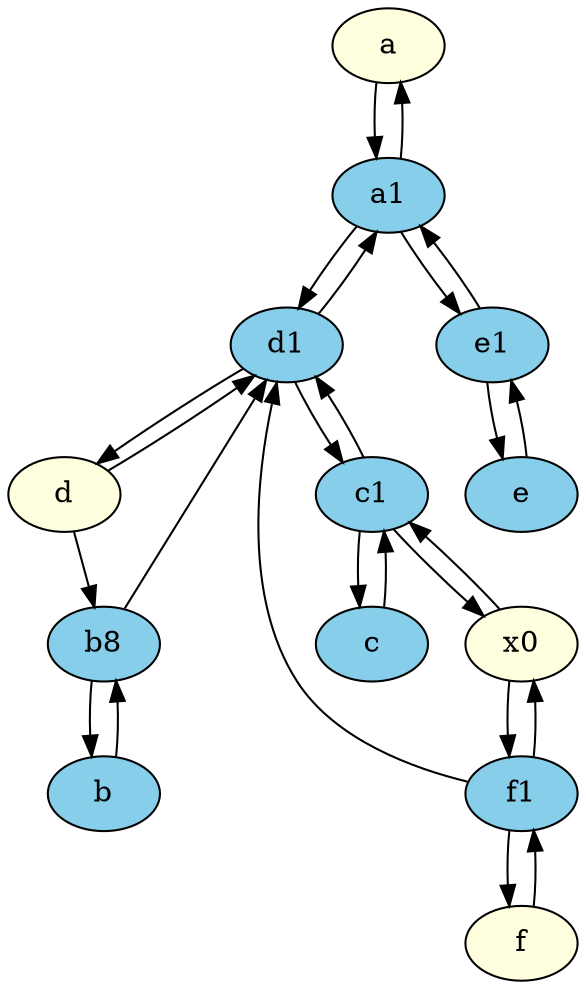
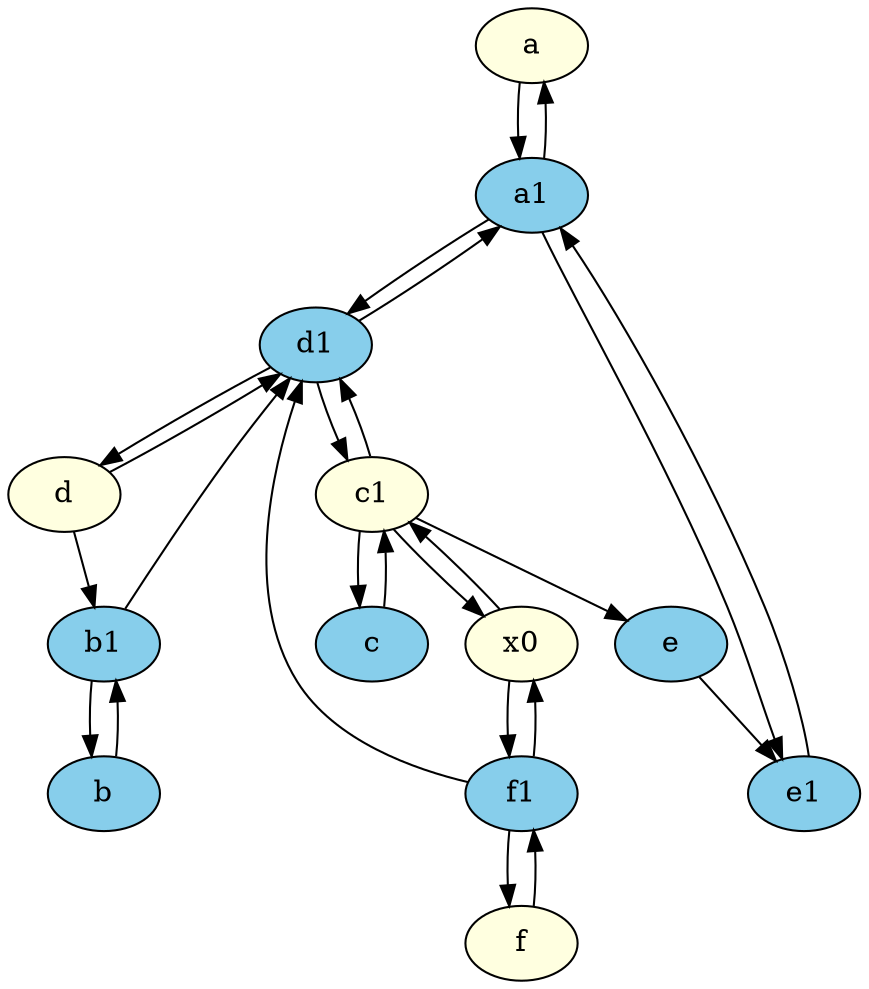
(491, 410) -> (512, 565)
(372, 495) -> (372, 495)
(104, 644) -> (104, 644)
